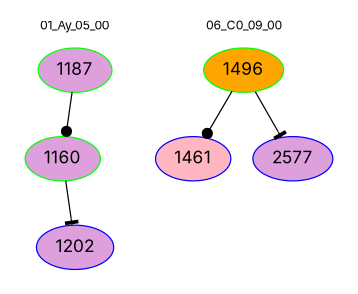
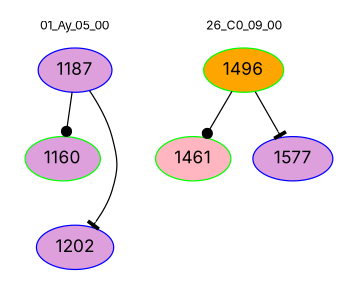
(244, 26) -> (244, 26)
(75, 70) -> (75, 70)
(193, 159) -> (193, 159)
(293, 159) -> (293, 159)
(68, 200) -> (116, 156)
